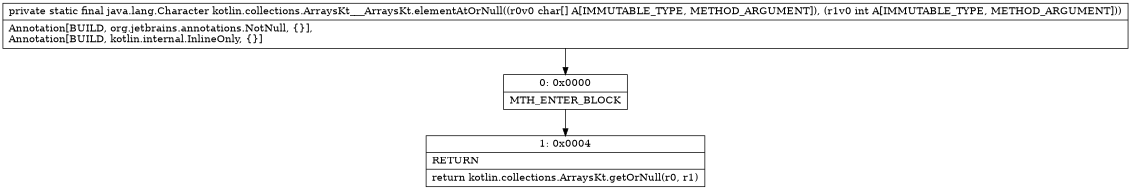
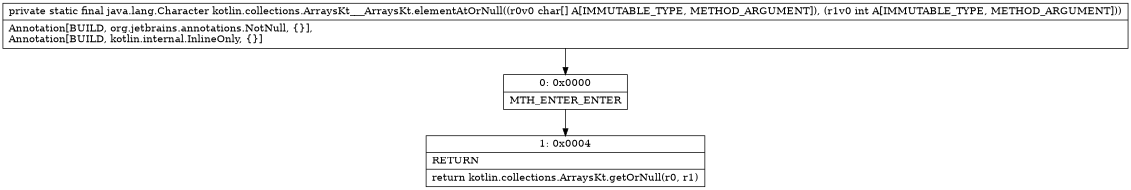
(565, 100) -> (565, 100)
